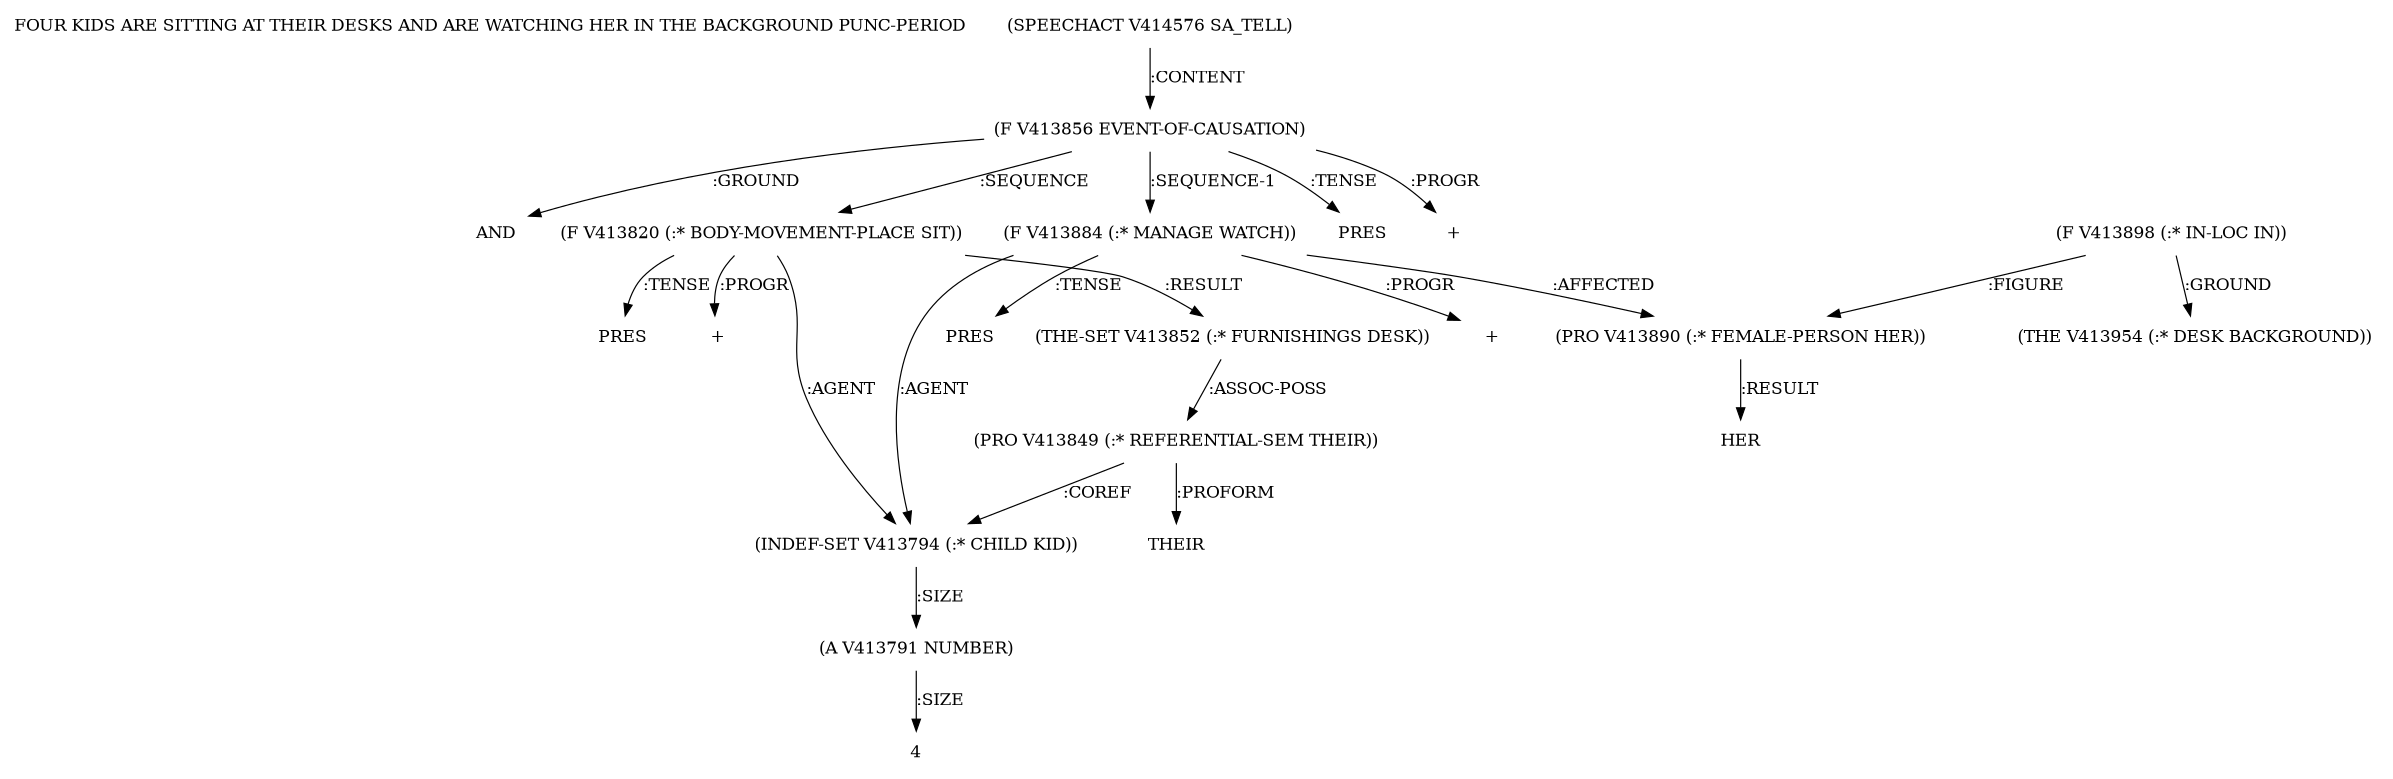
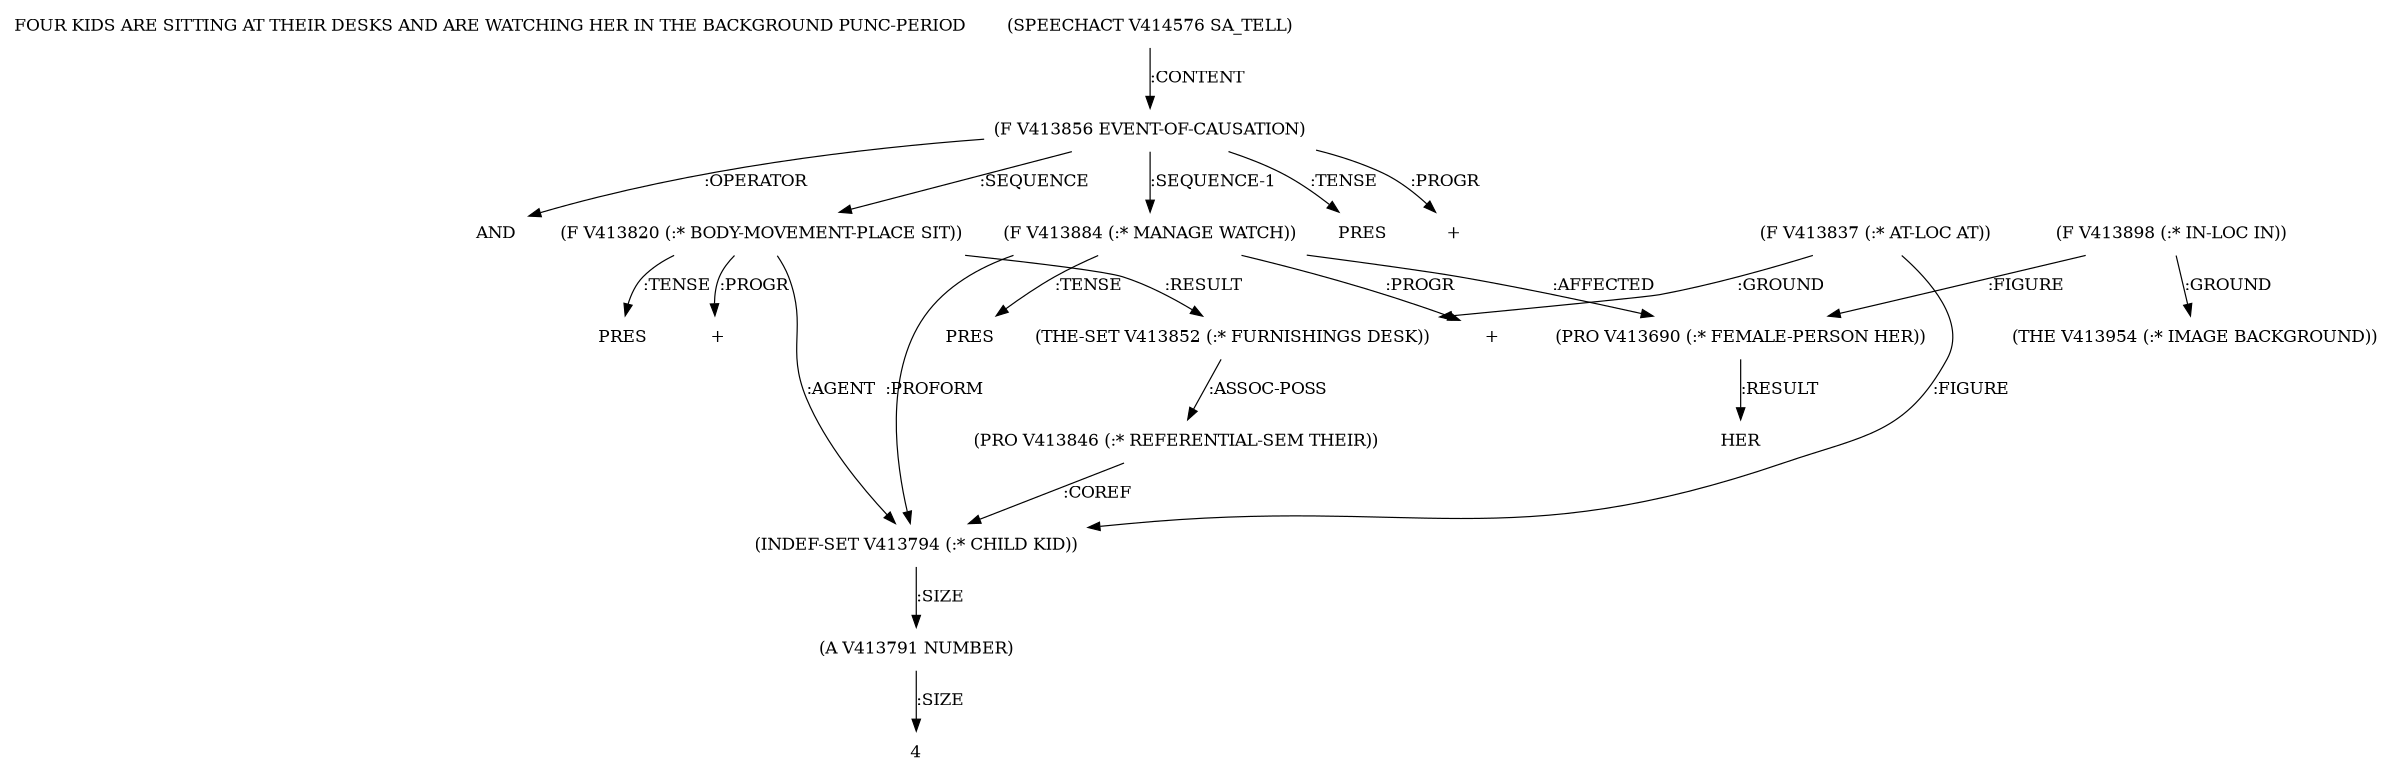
(756, 182) -> (756, 182)
none -> (1875, 234)
(1741, 338) -> (1741, 338)
(2195, 338) -> (2195, 338)
(934, 390) -> (934, 390)
(1176, 441) -> (1176, 441)
(1176, 545) -> none
